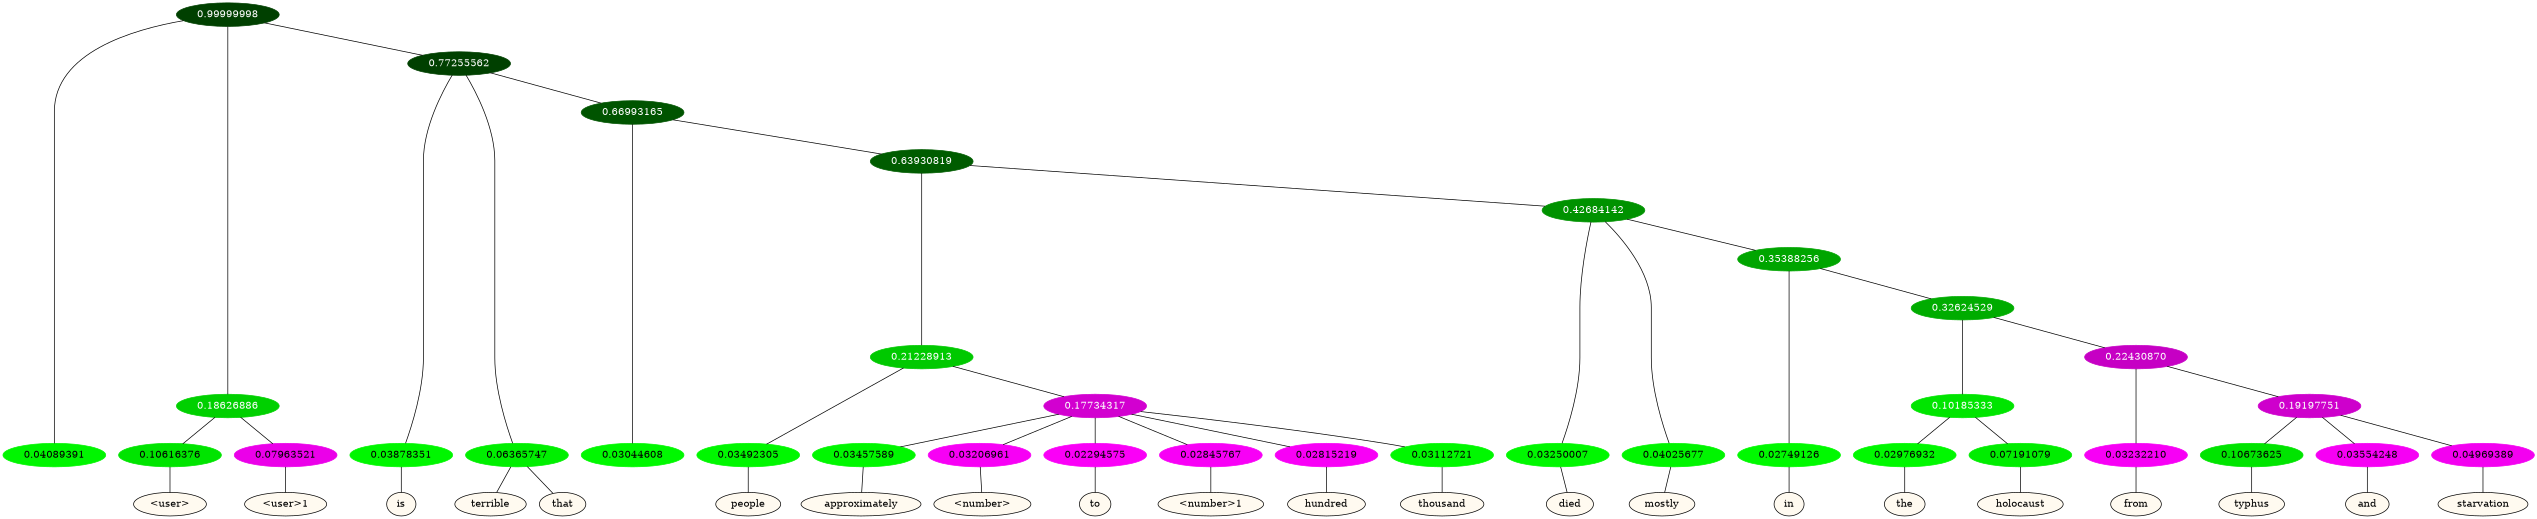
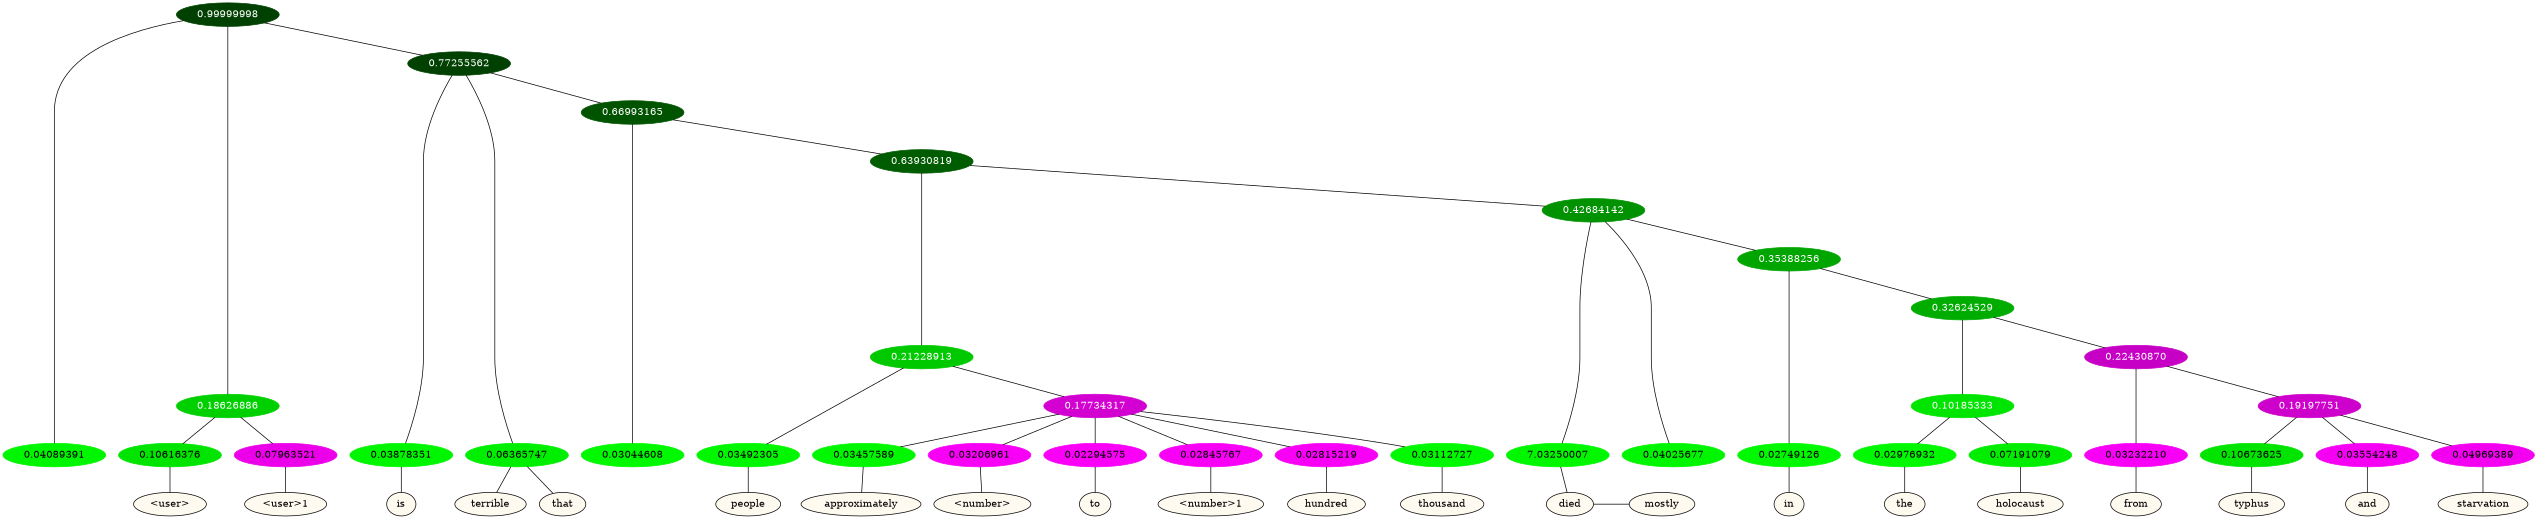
(1442, 455) -> (1442, 455)
(1558, 455) -> (1558, 455)
(1668, 480) -> (1611, 504)
